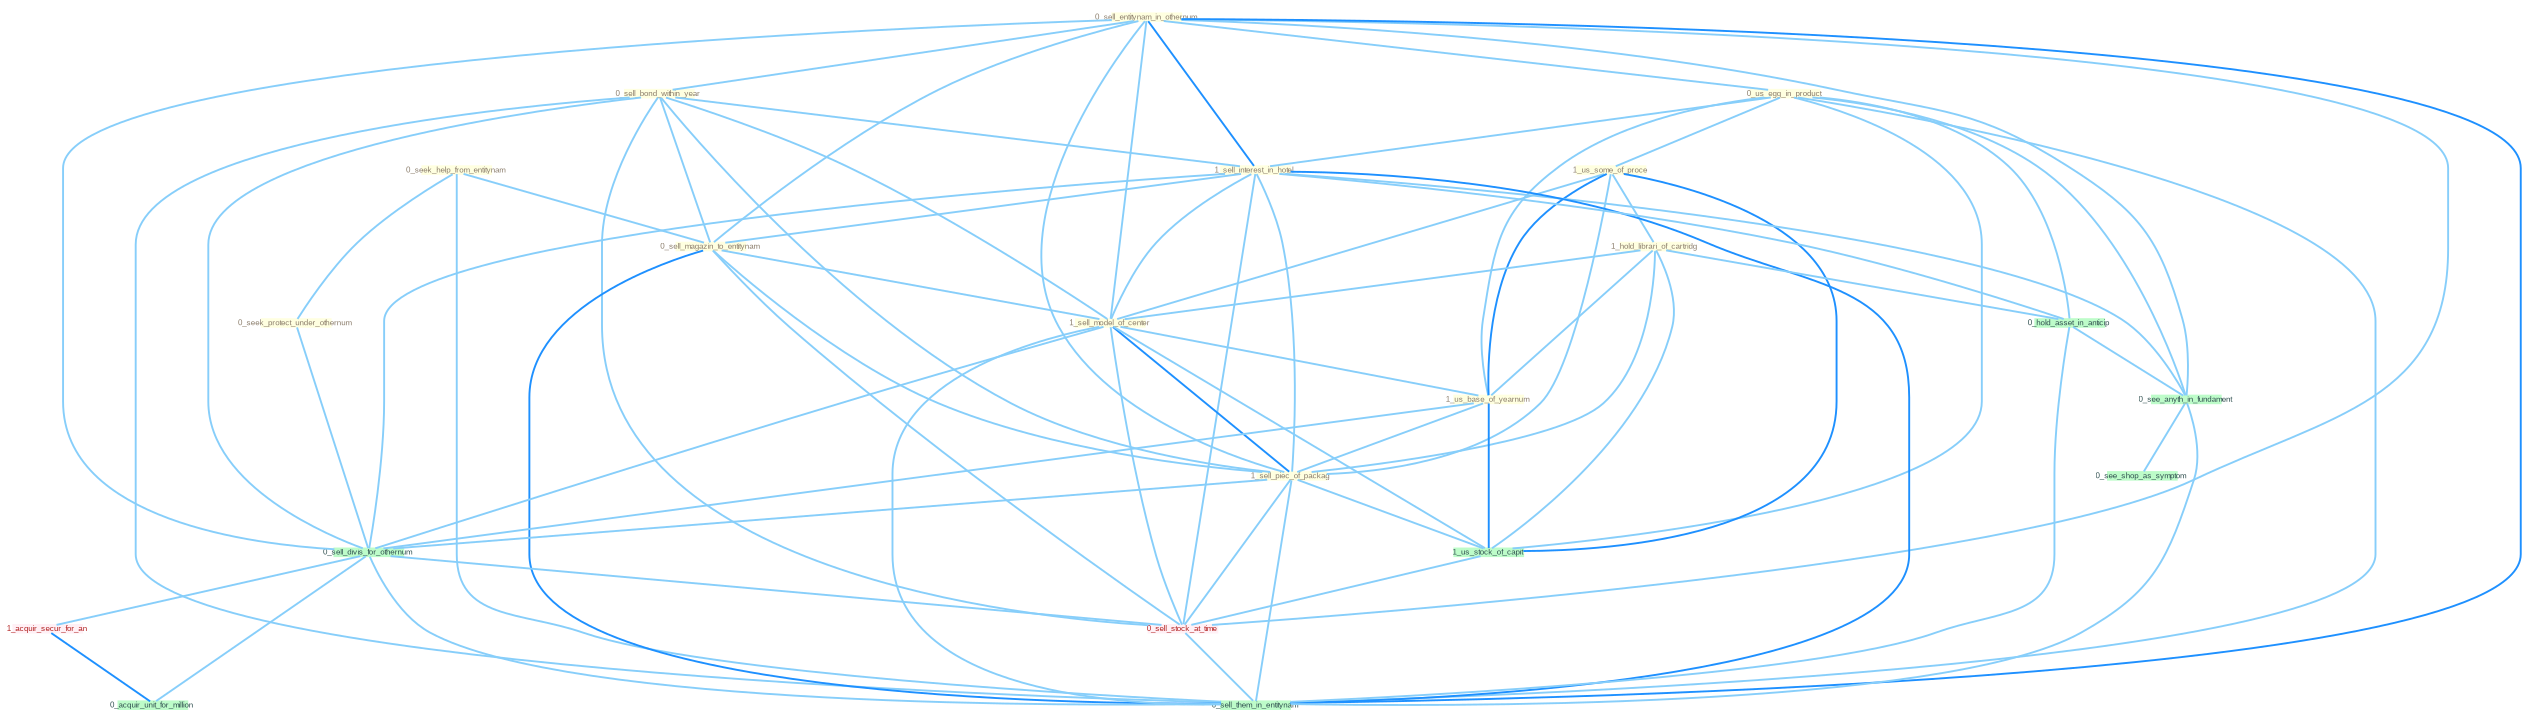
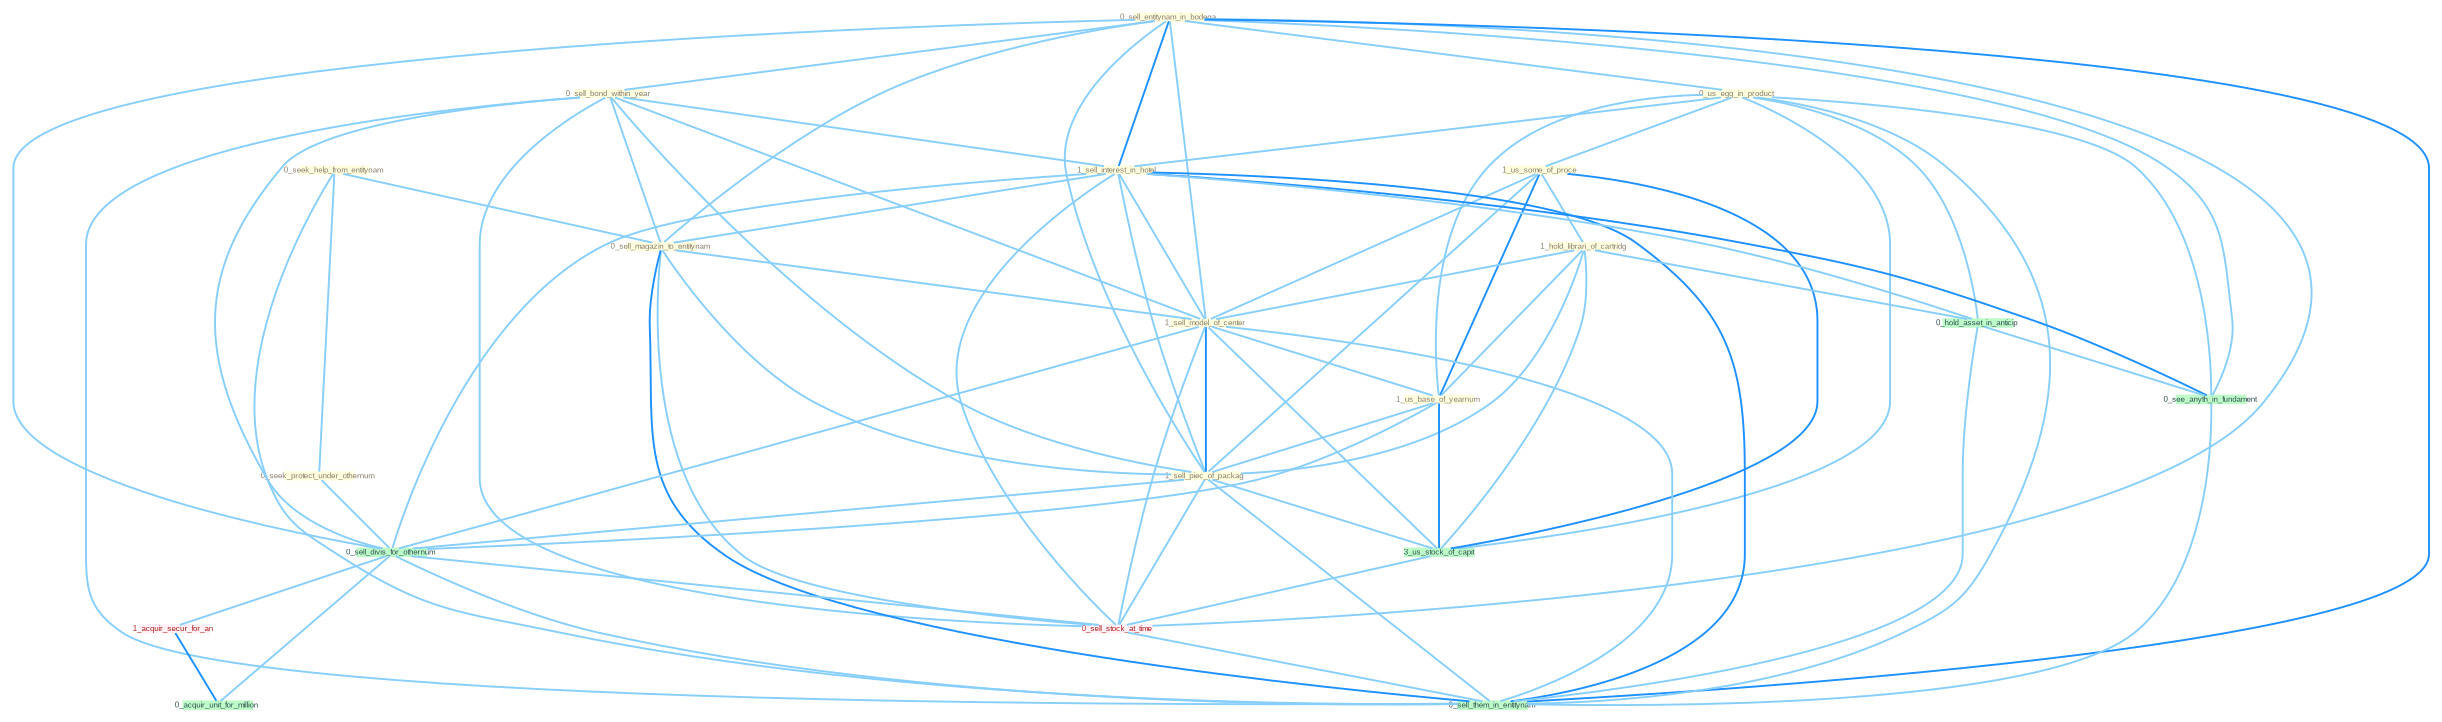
(1147, 17) -> (1170, 17)
(1806, 232) -> (1823, 259)
(2142, 476) -> none
(1489, 552) -> (1439, 552)
